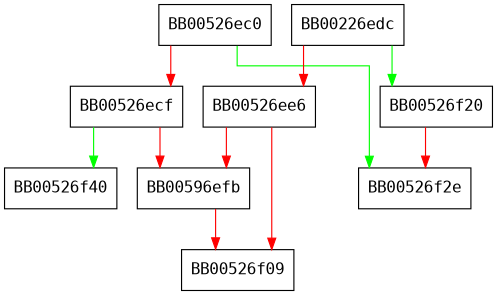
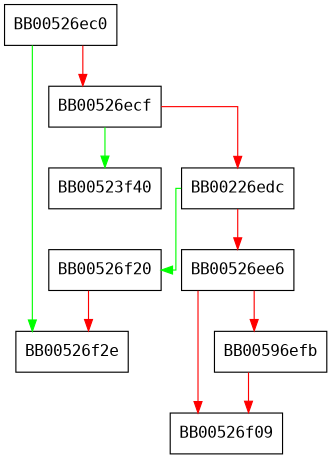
(160, 142) -> (224, 107)
(61, 188) -> (105, 188)
